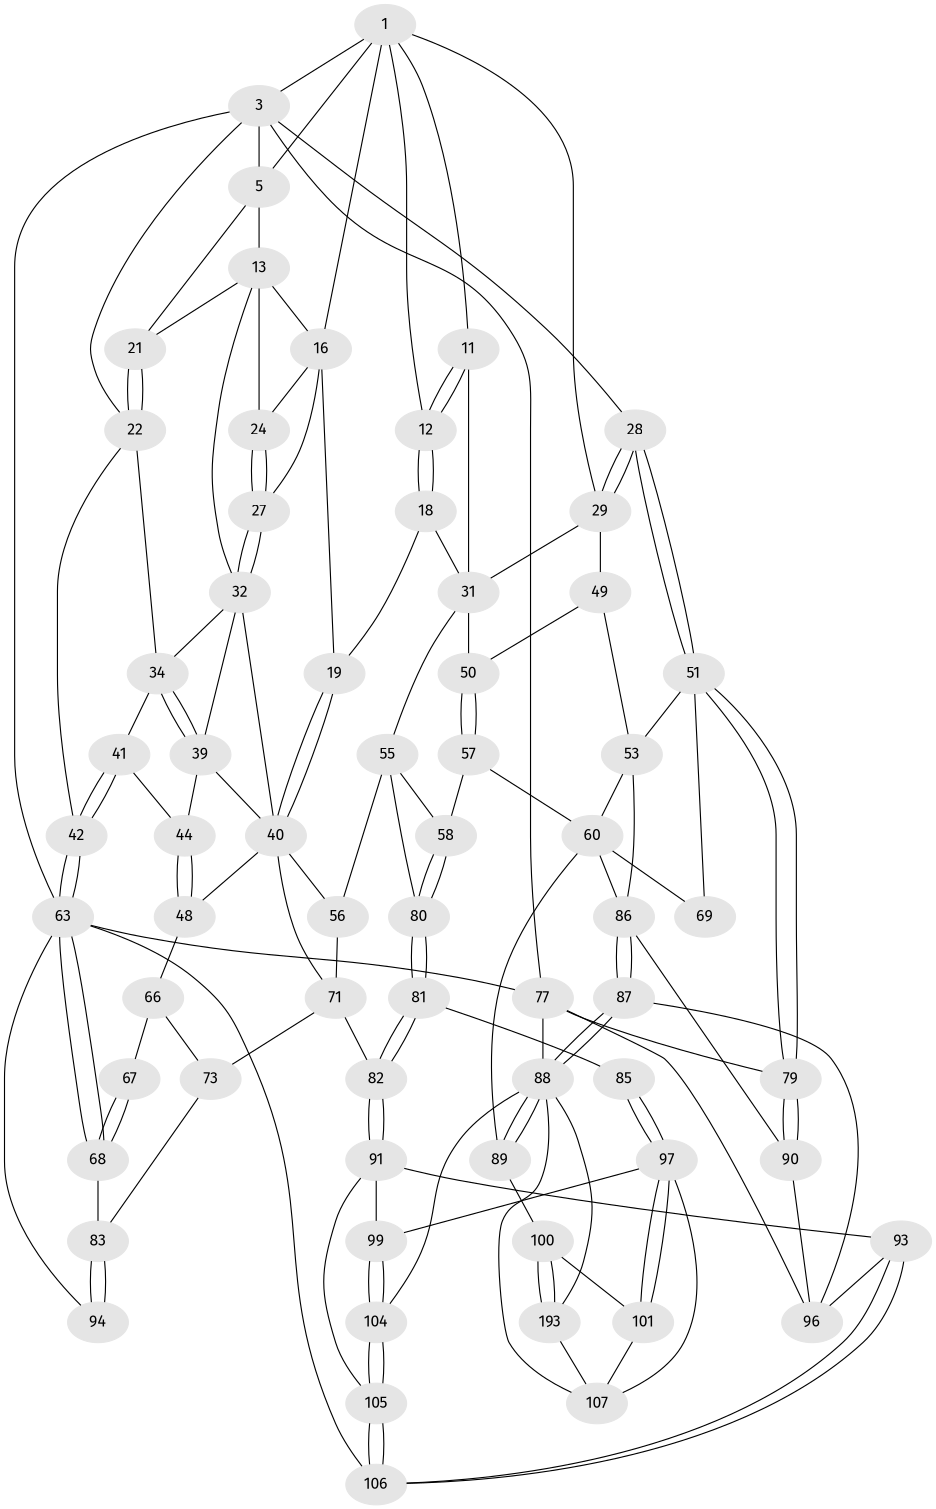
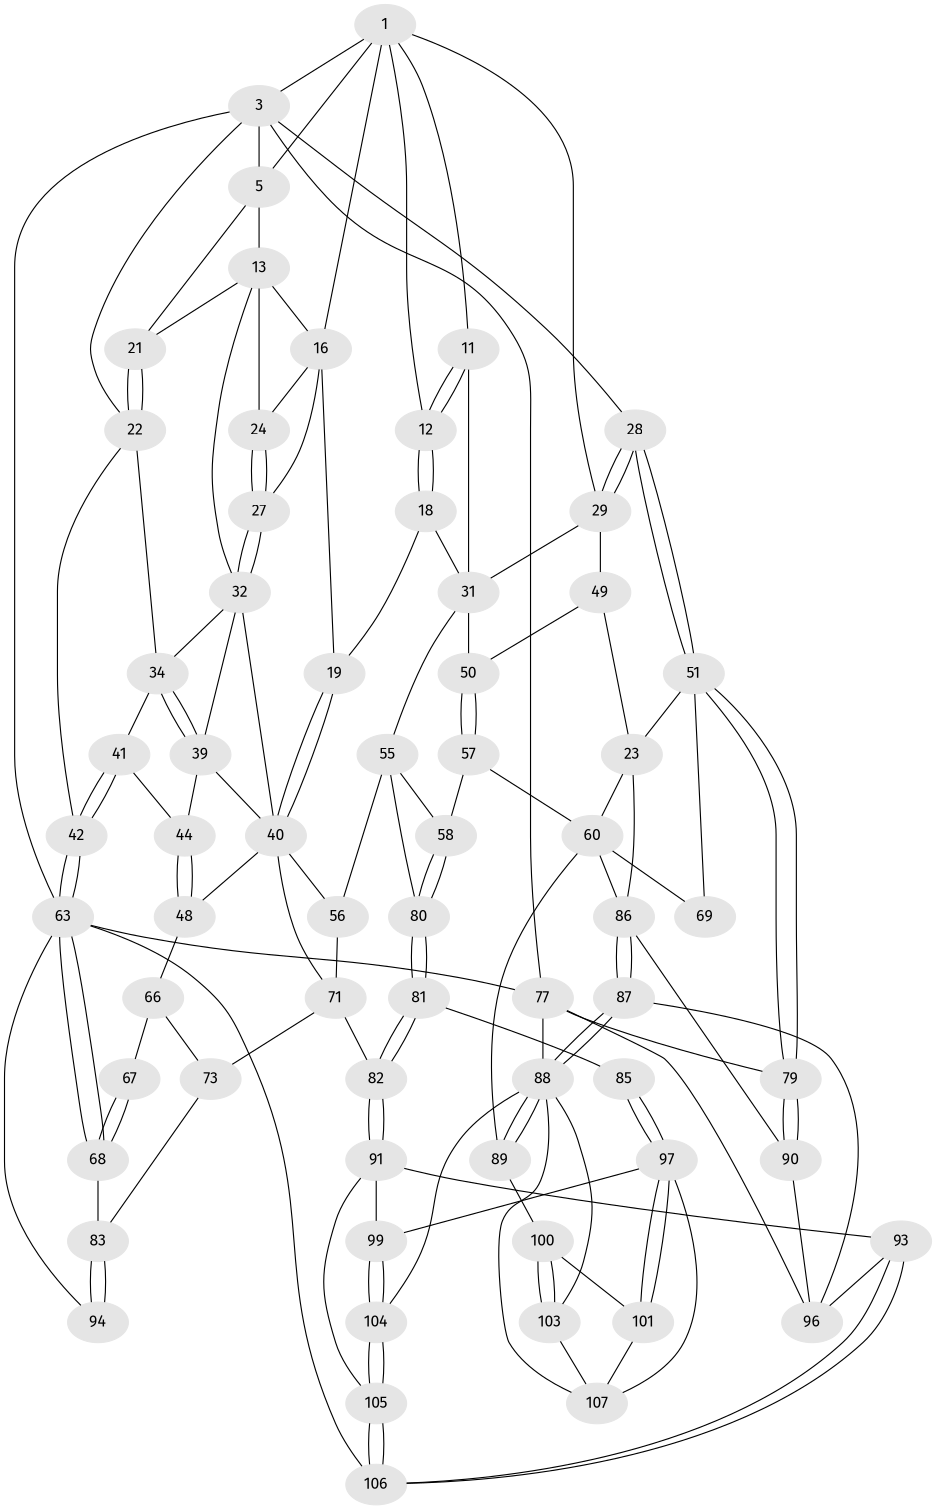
(632, 755) -> (632, 755)
(550, 1322) -> (550, 1322)
